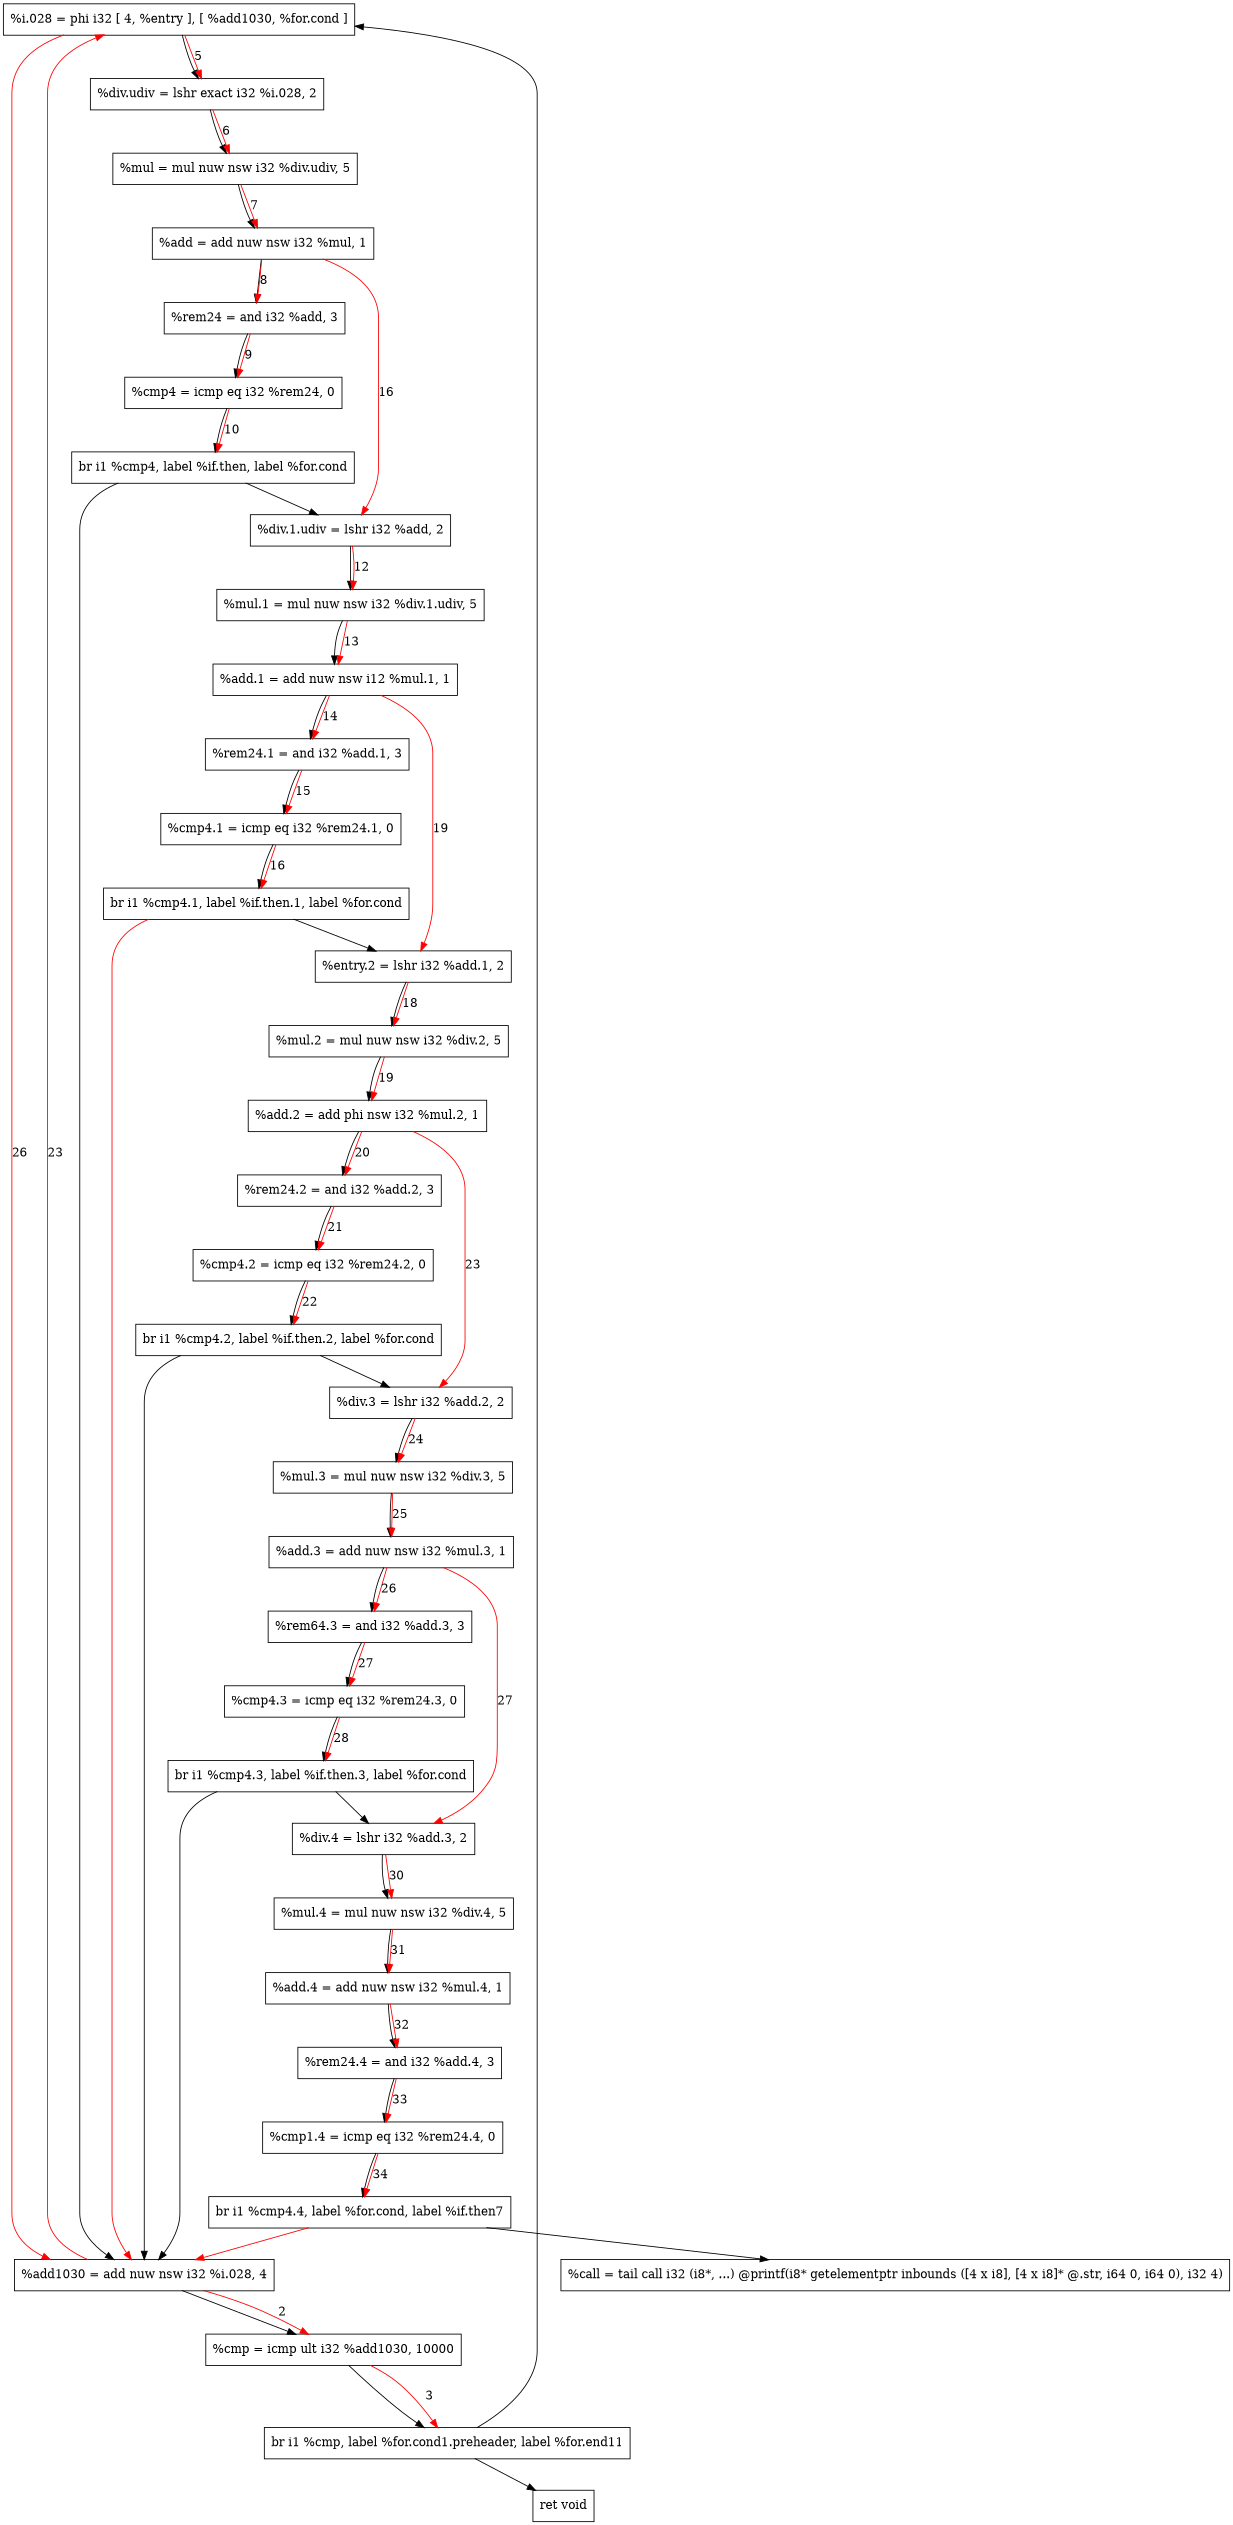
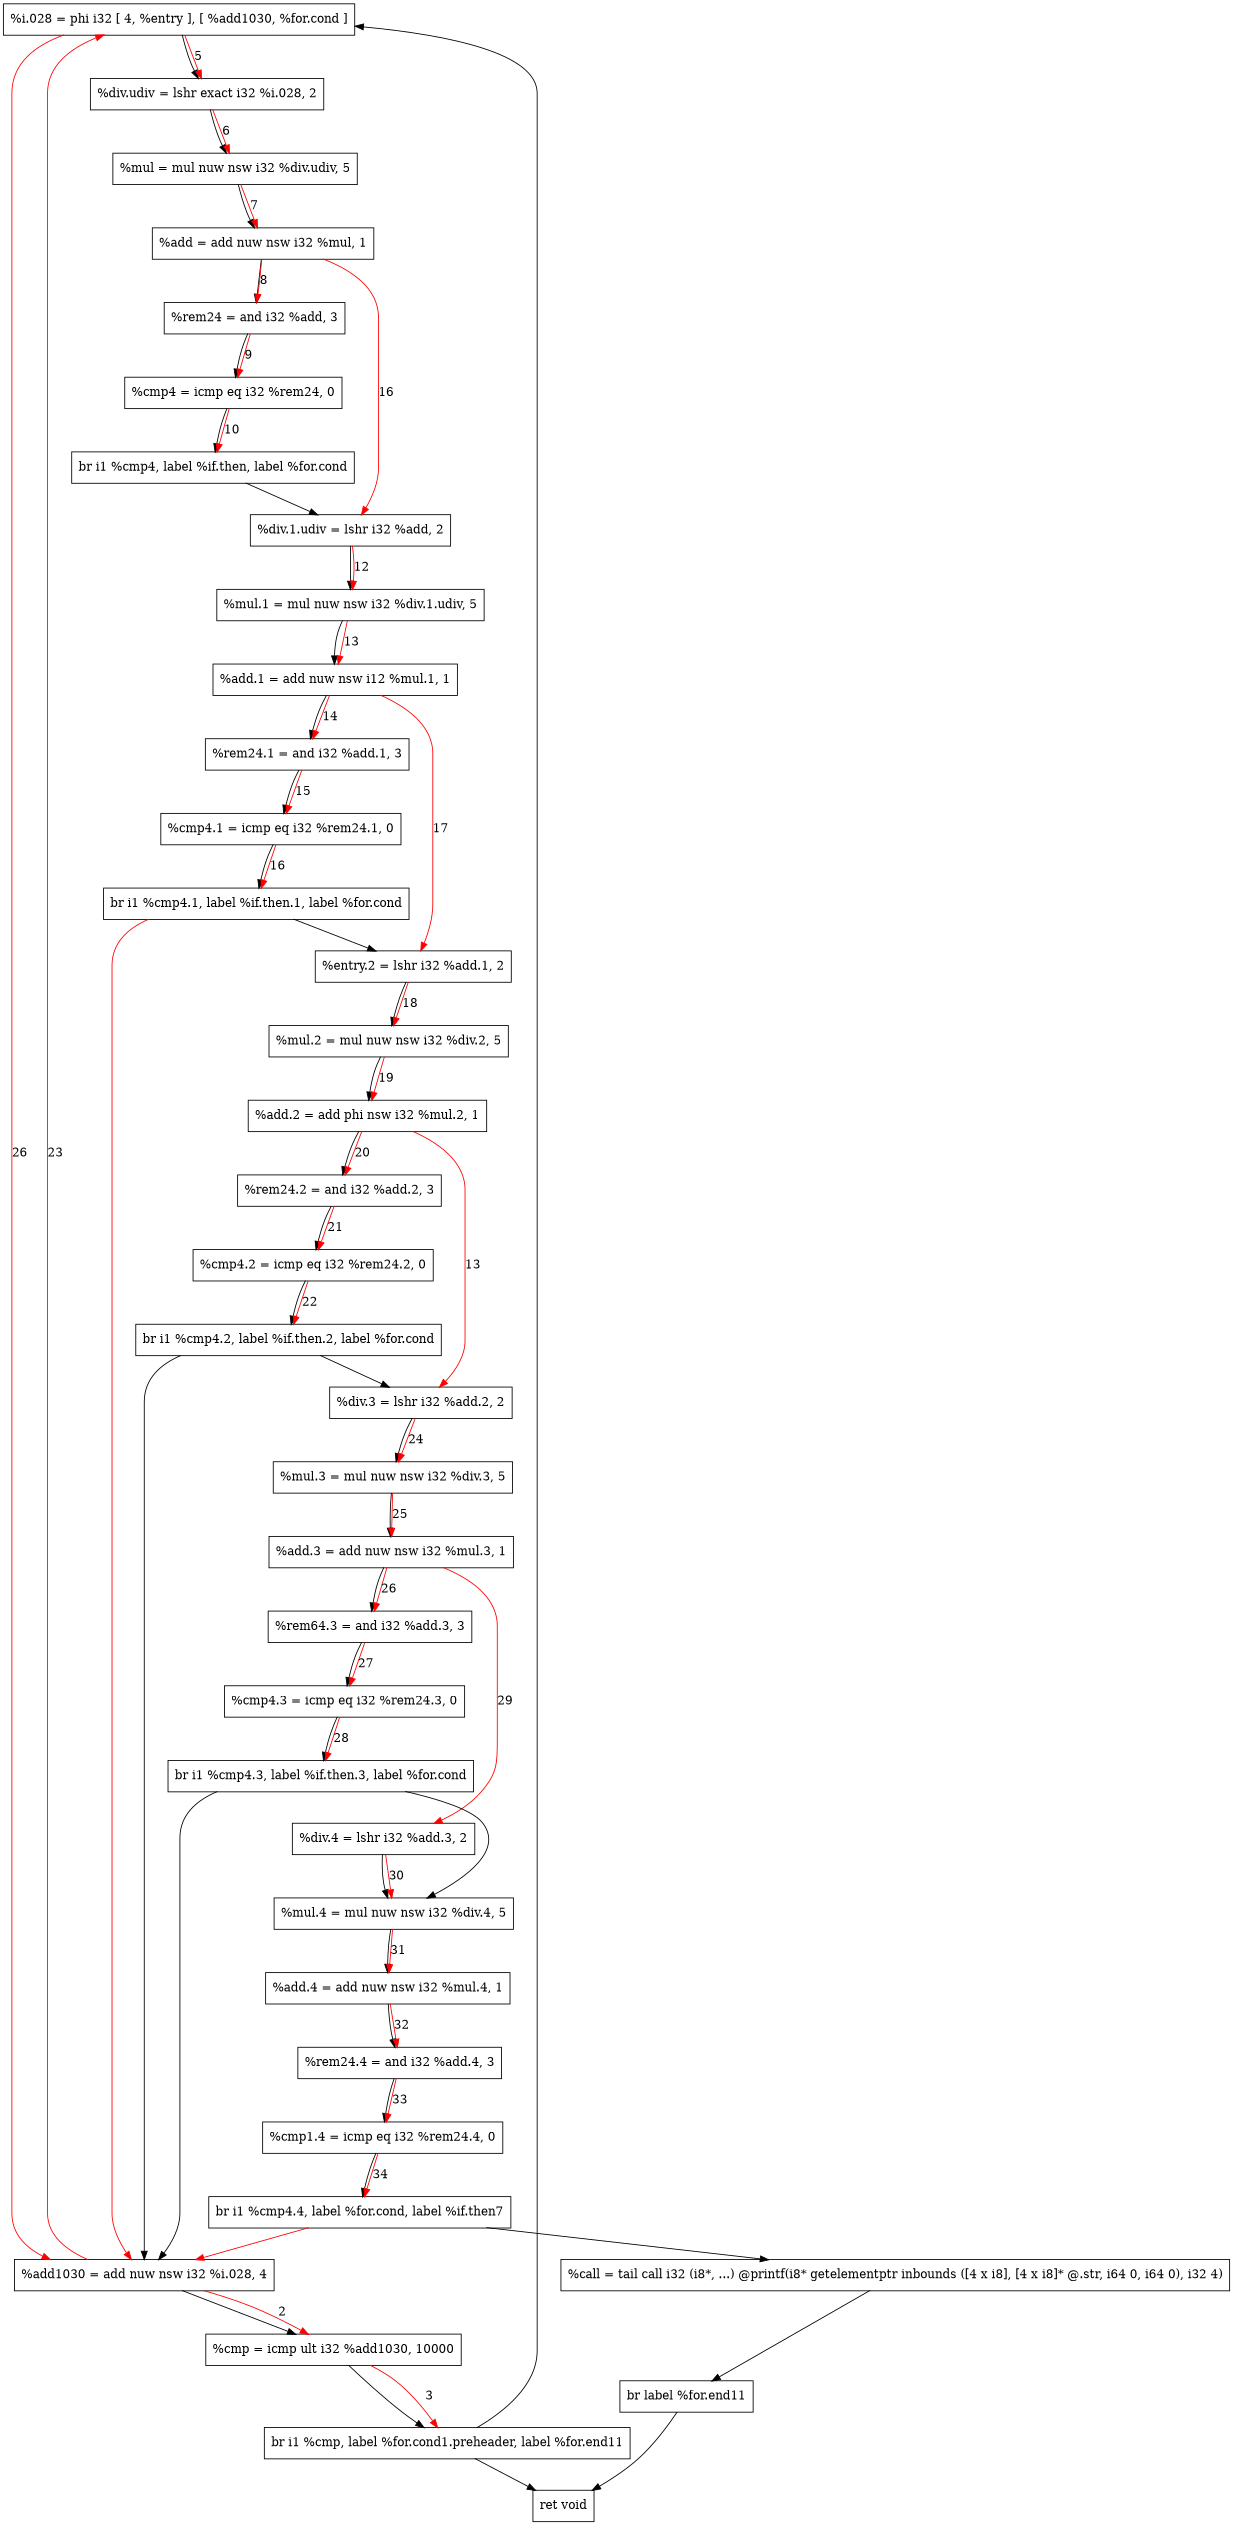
(441, 829) -> (441, 829)
(473, 1265) -> (473, 1265)
(80, 1365) -> none
(505, 1701) -> (505, 1701)
(349, 1805) -> (486, 1829)
none -> (687, 2396)
